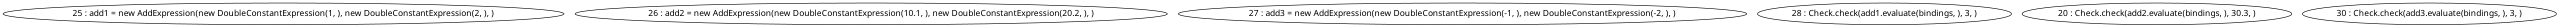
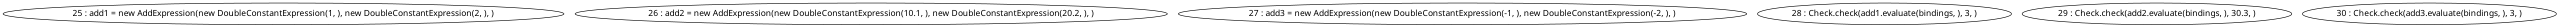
(2157, 14) -> (2157, 14)
